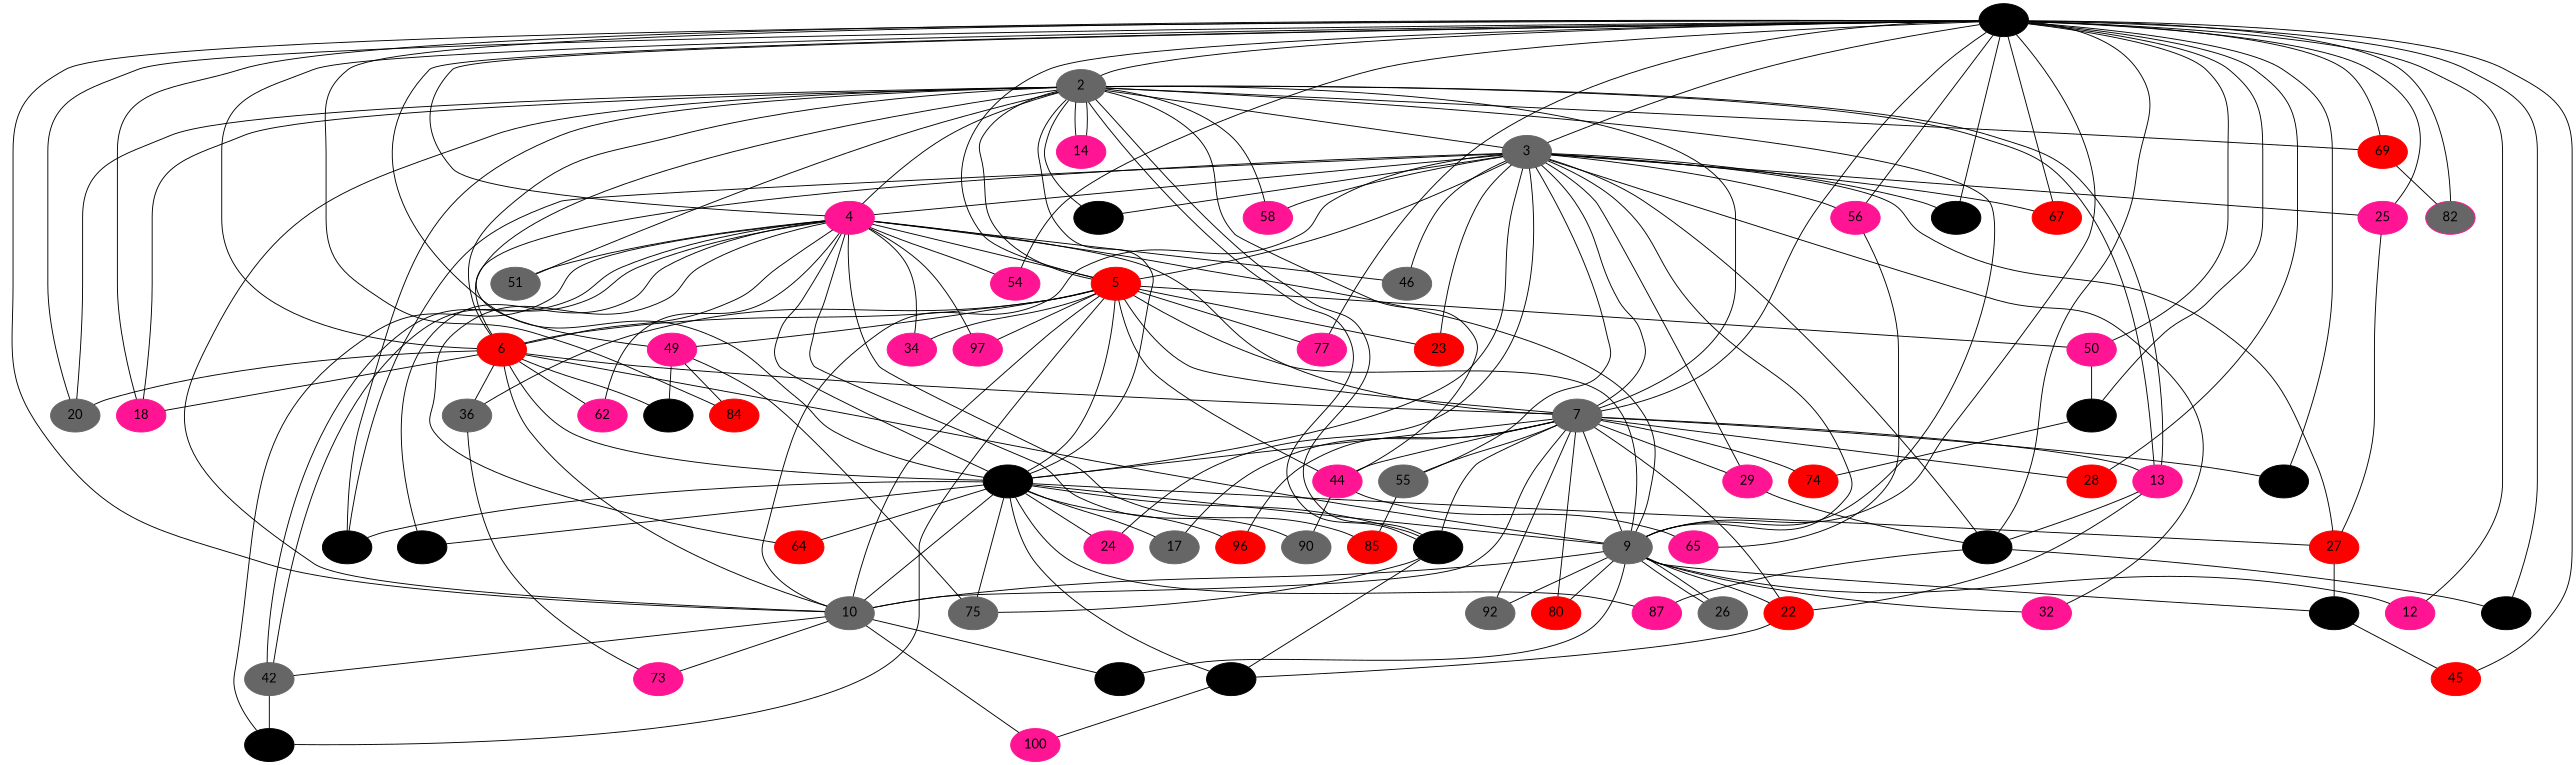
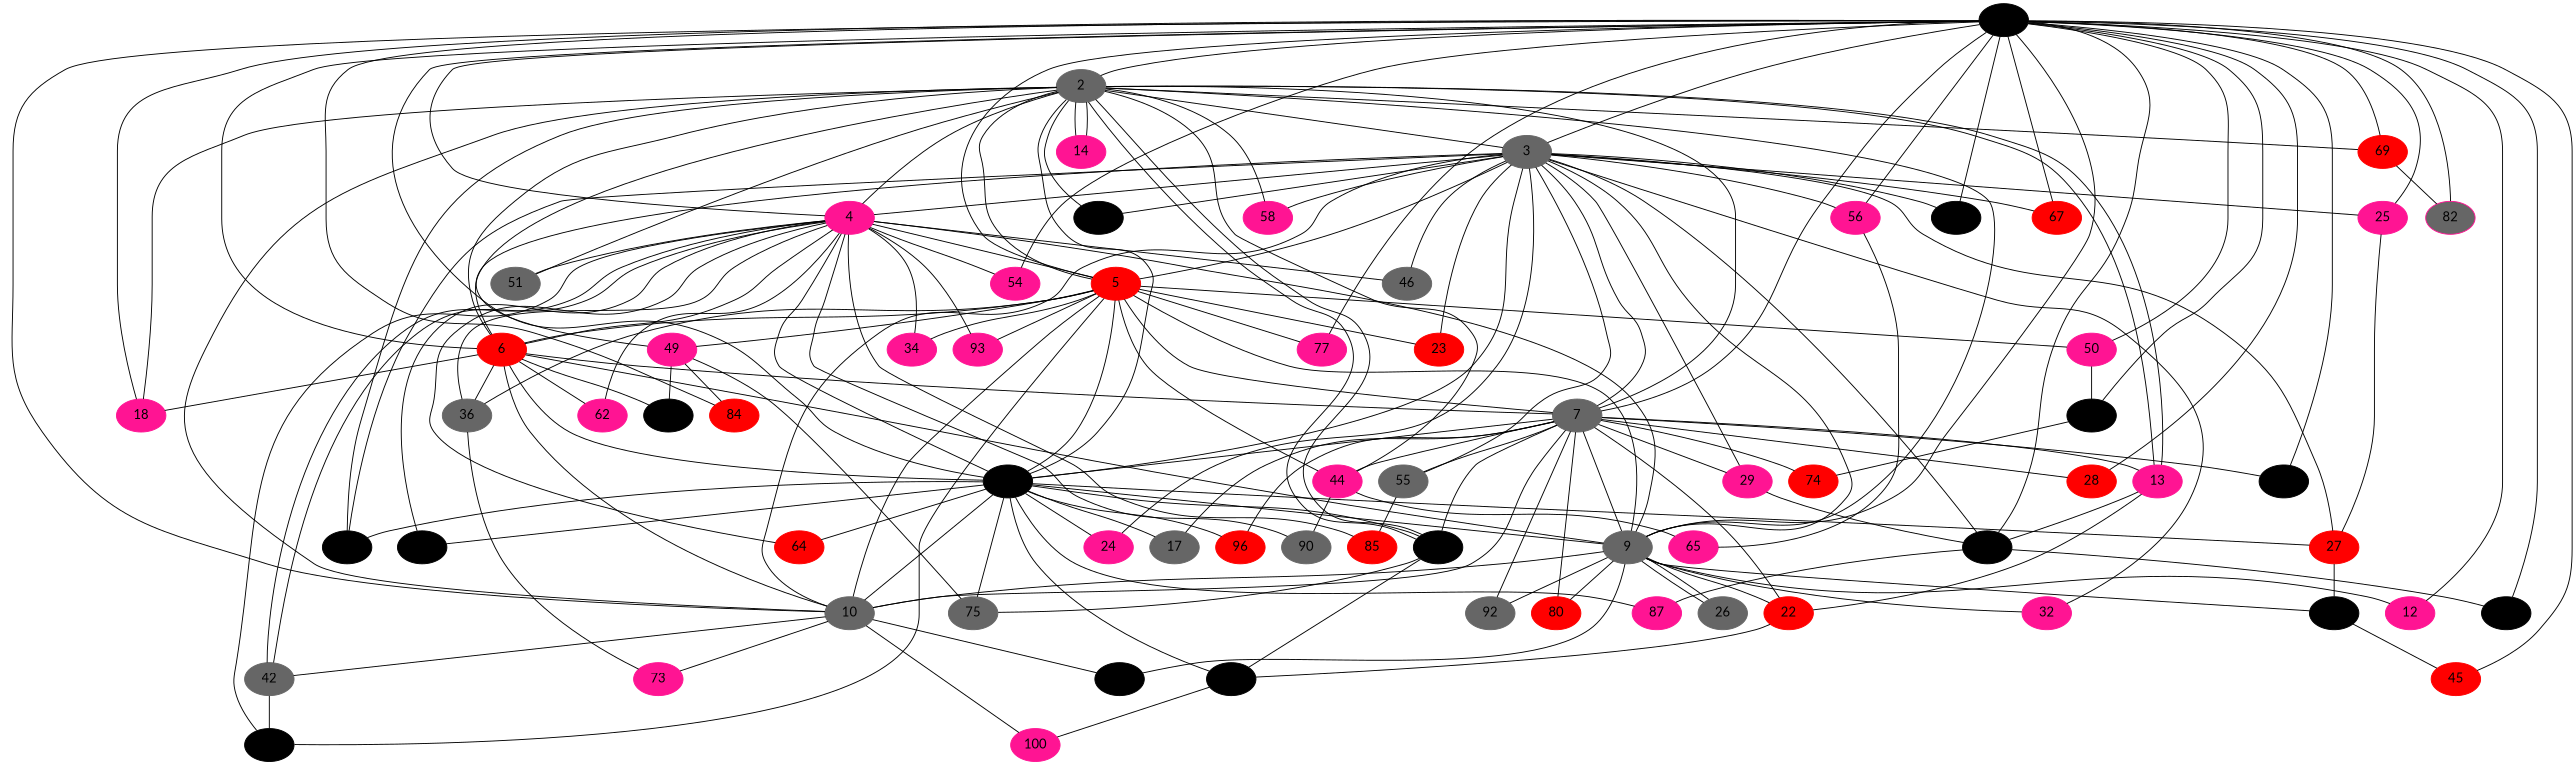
(1228, 326) -> (669, 307)
(978, 350) -> (978, 350)
(75, 416) -> none
